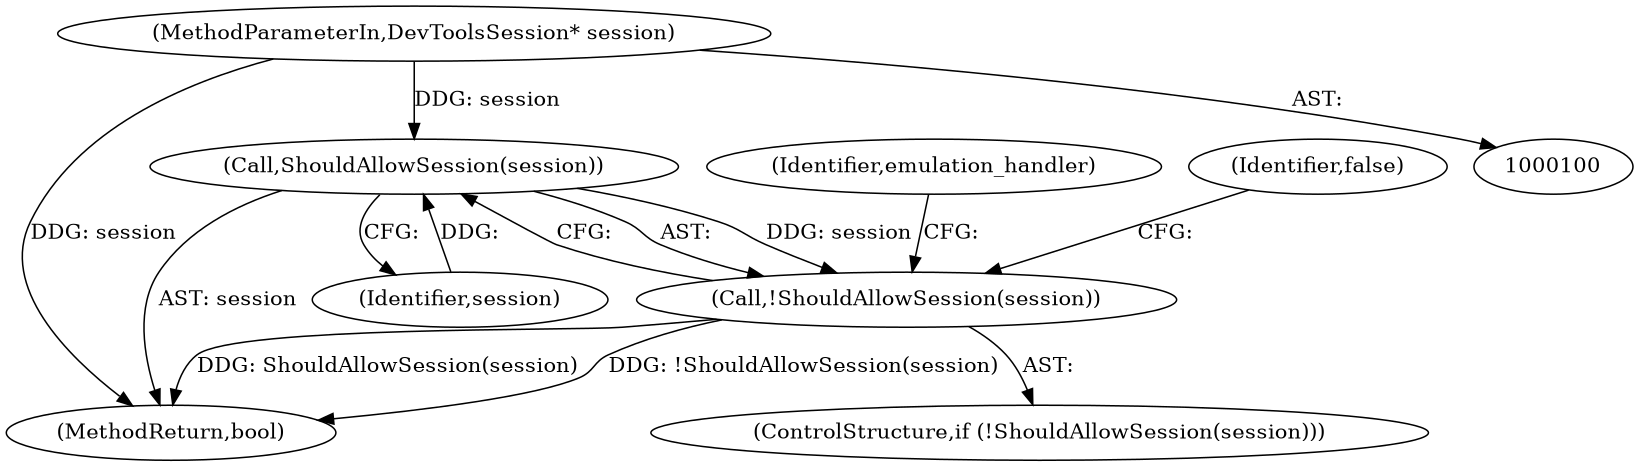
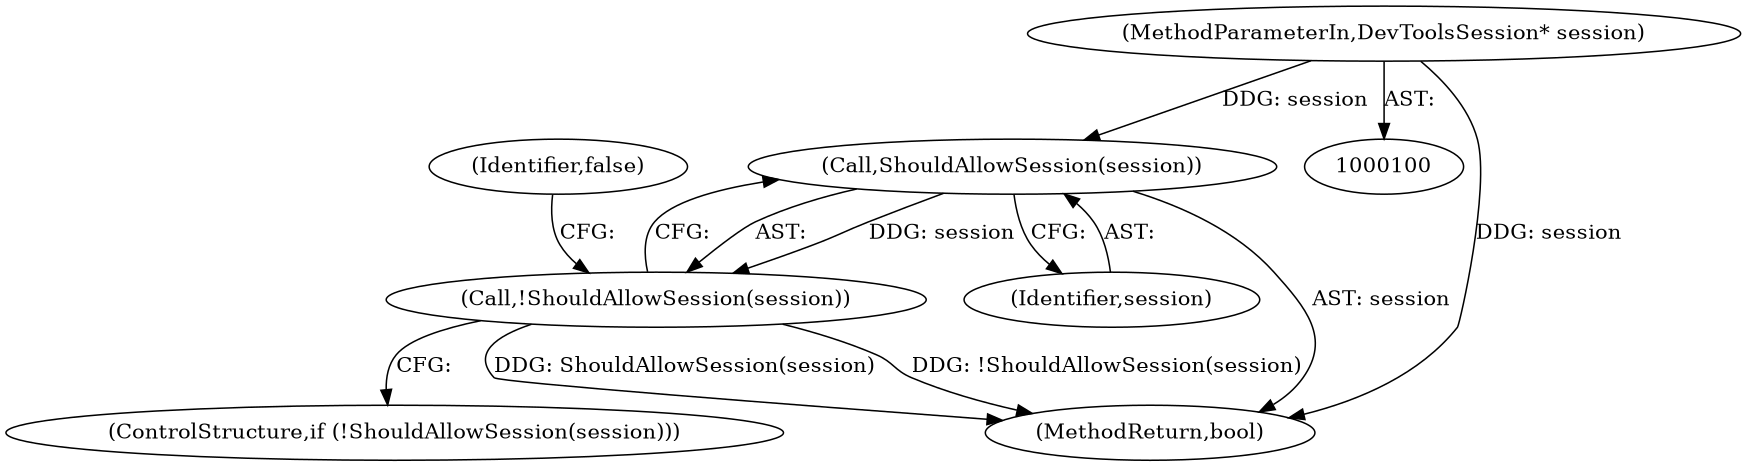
(934, 167) -> none
(473, 233) -> (1133, 233)
(1052, 366) -> (428, 366)
